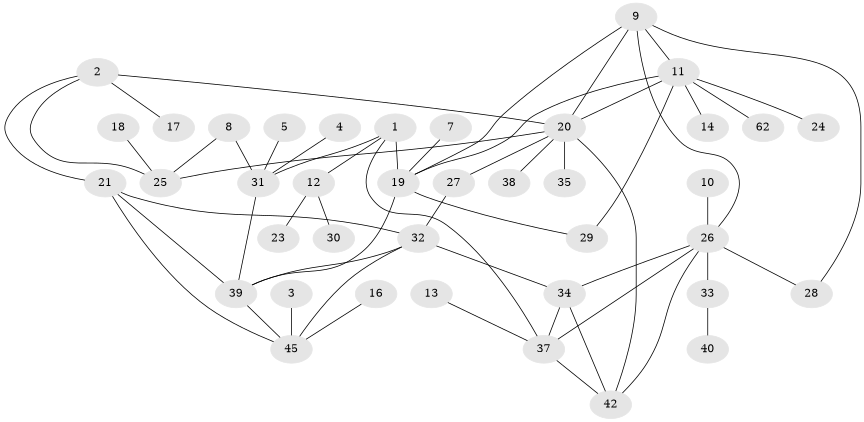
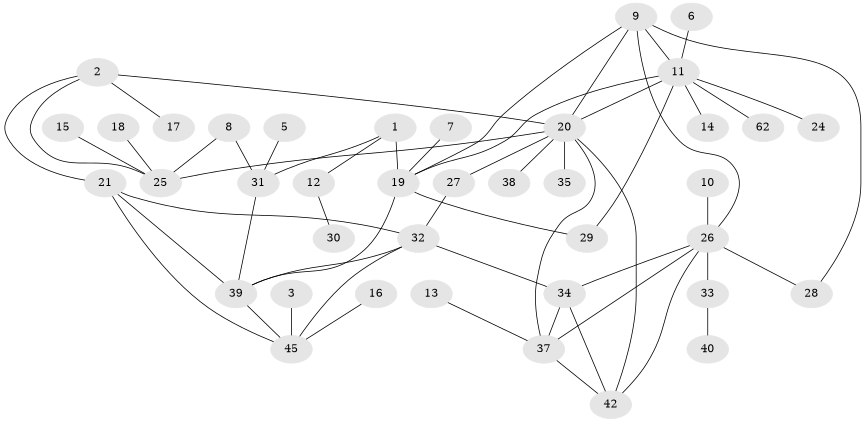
none -> (692, 17)
none -> (63, 128)
(340, 128) -> none
(446, 224) -> (560, 224)
(278, 239) -> none
